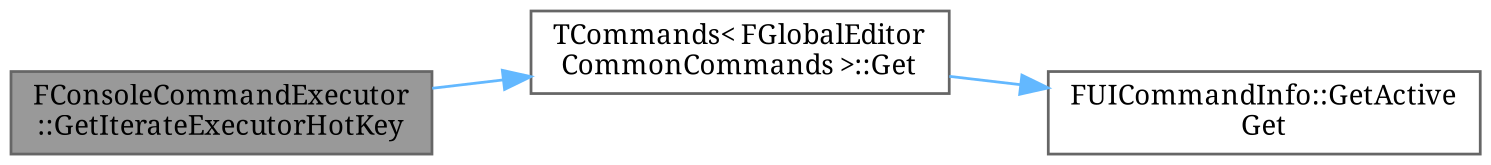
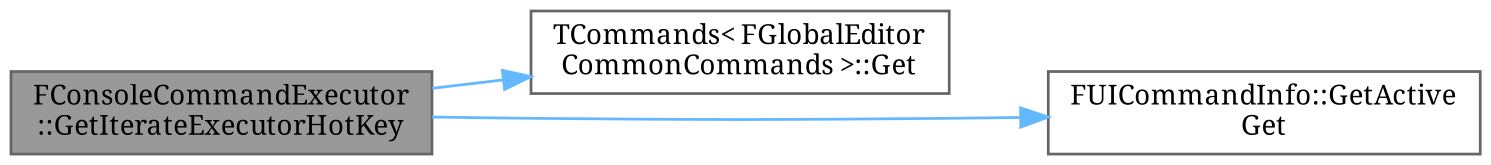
(985, 81) -> (726, 120)
